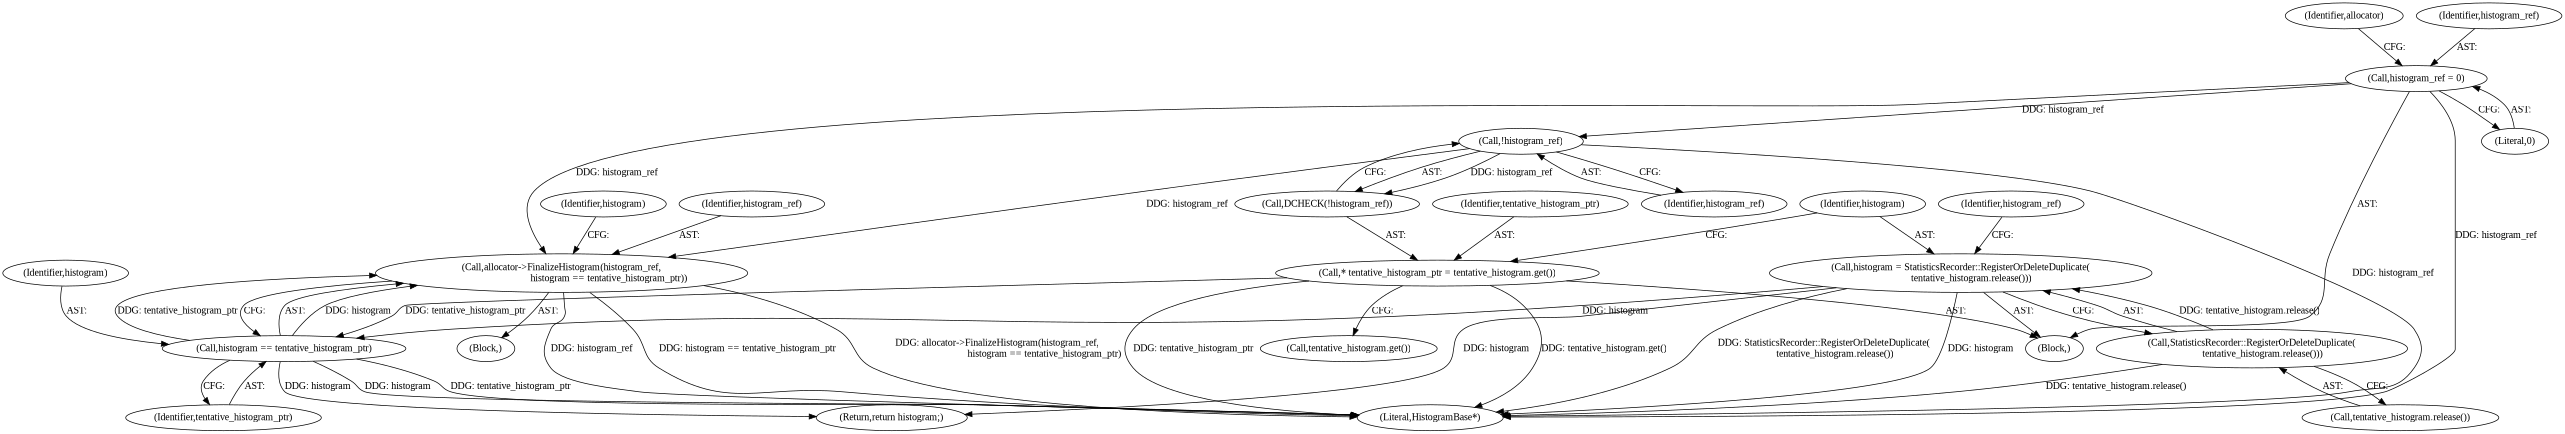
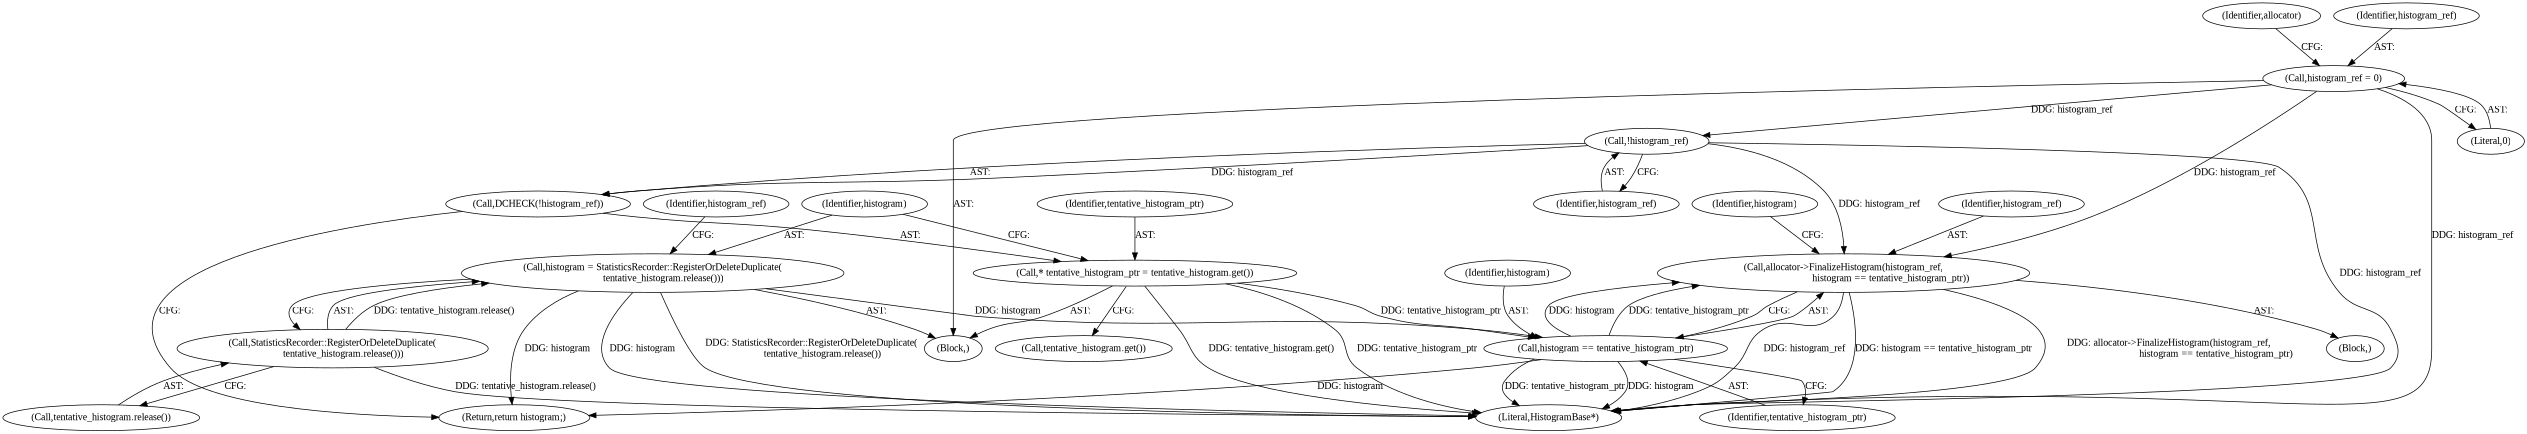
(1408, 152) -> (158, 313)
